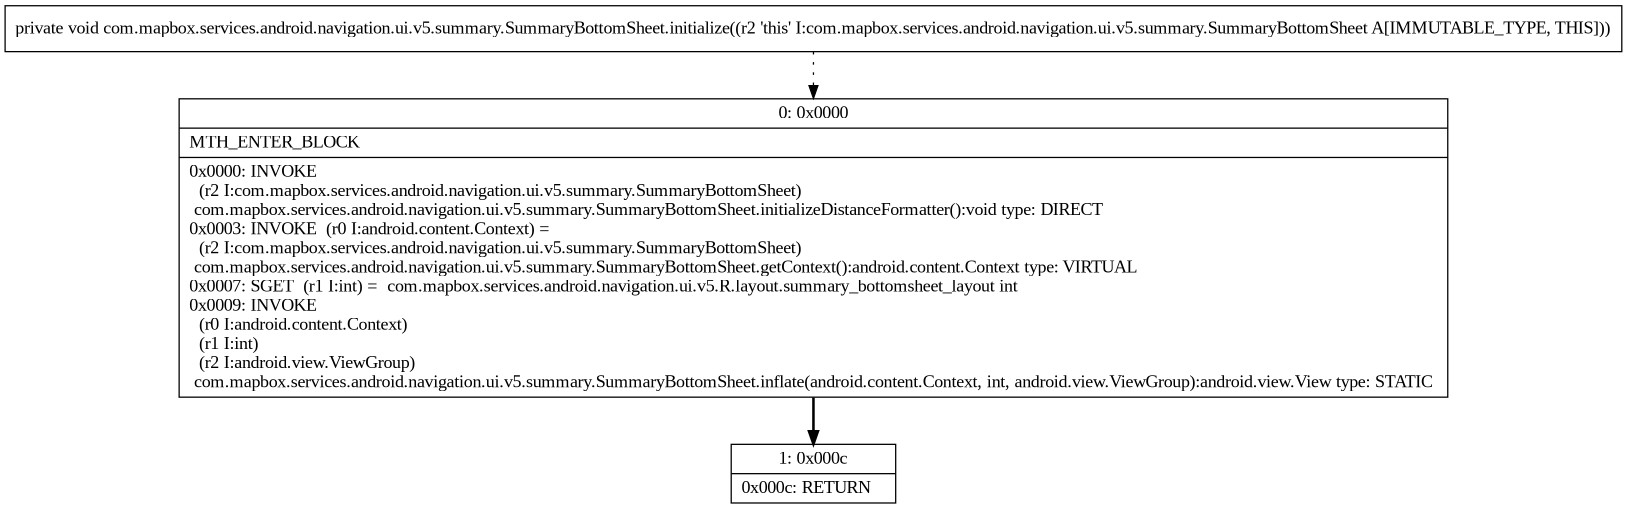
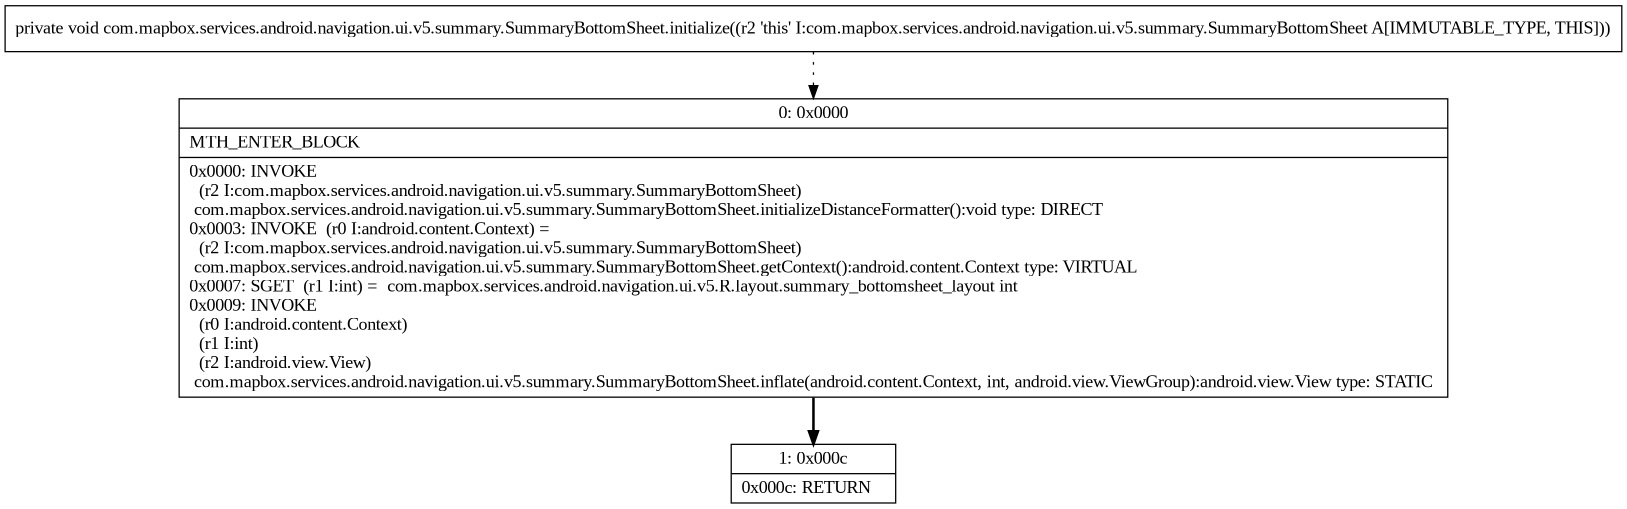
(303, 363) -> (280, 363)
